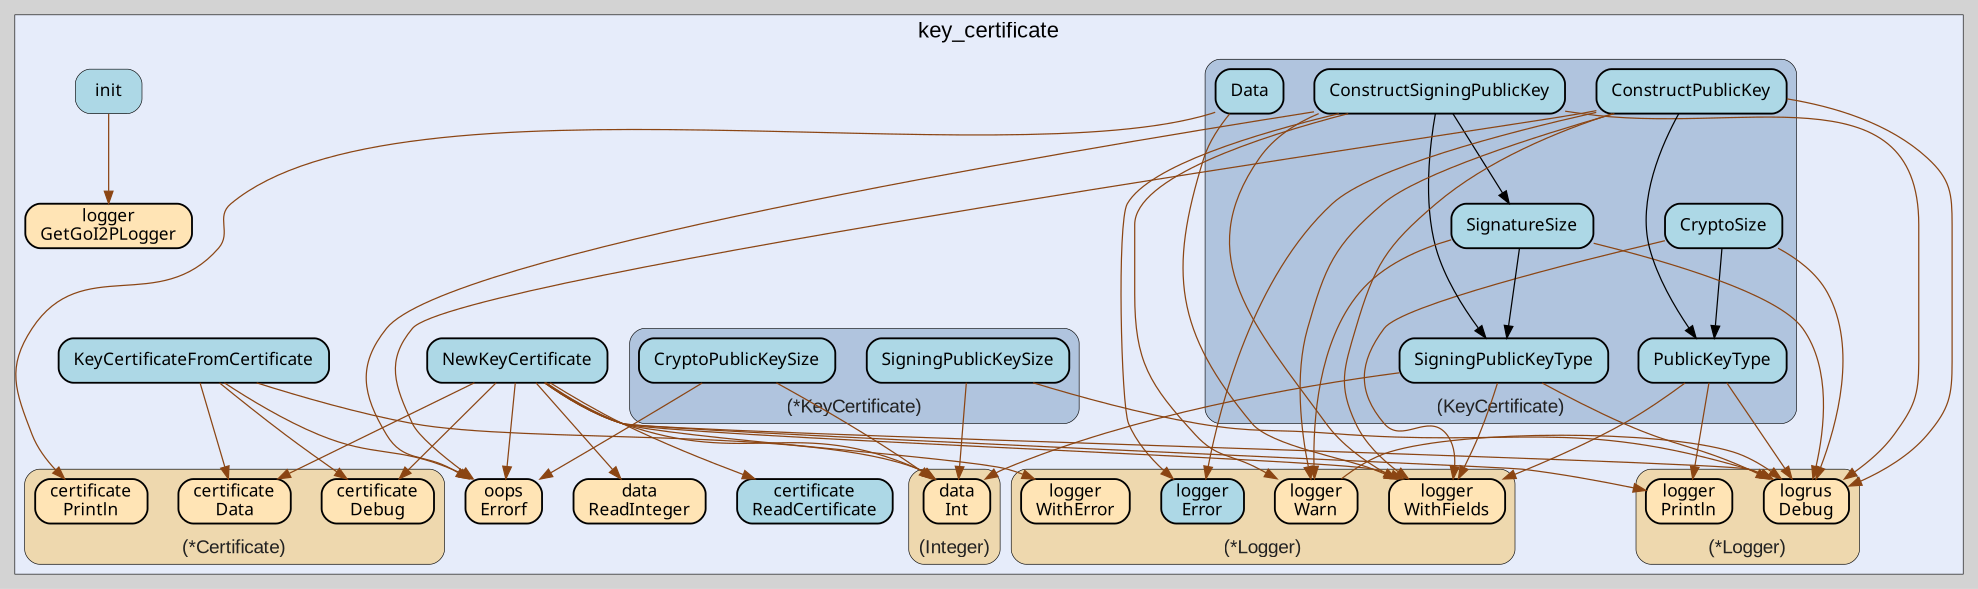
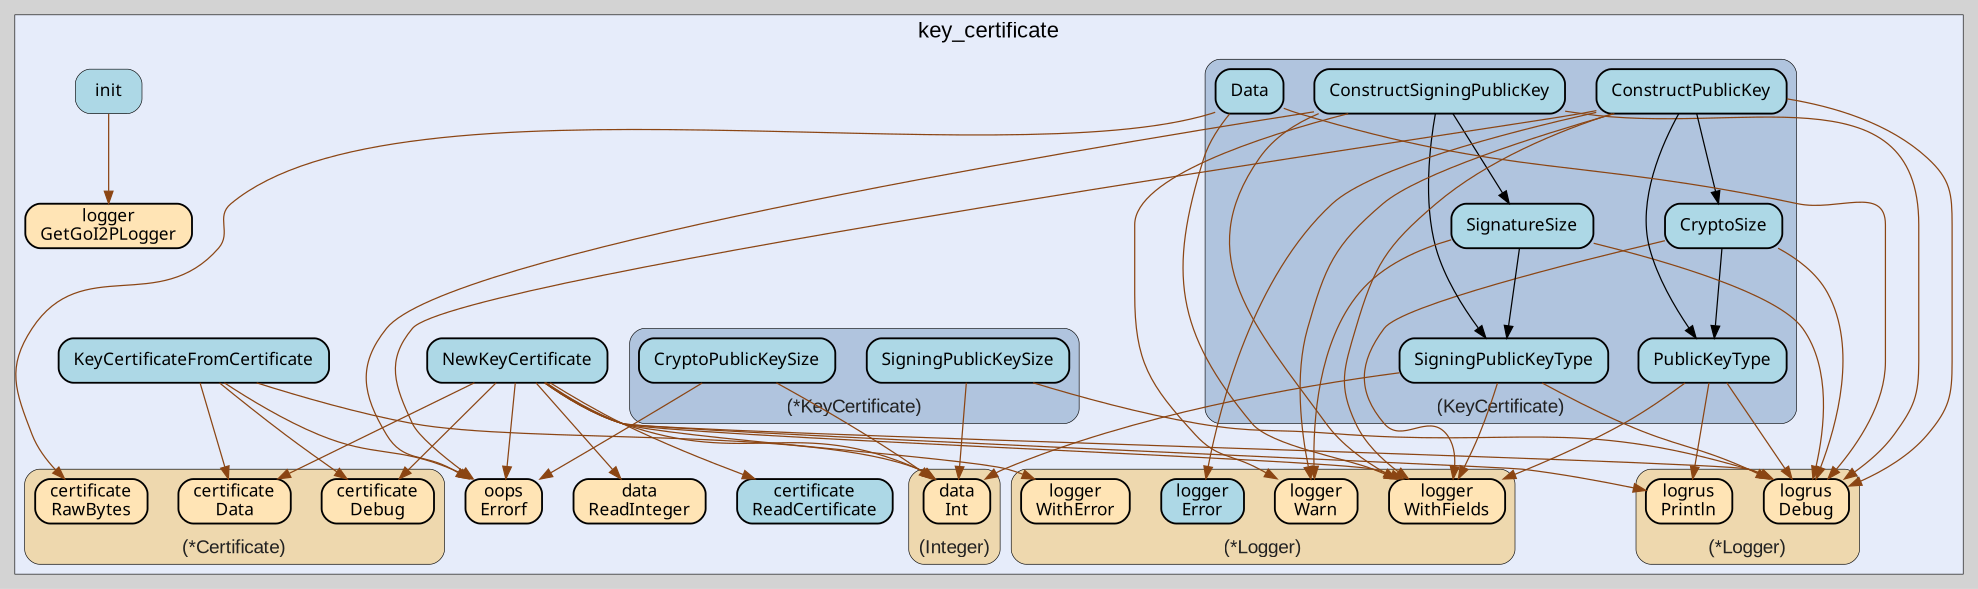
none -> (1706, 153)
(1123, 226) -> none
(1555, 435) -> (1695, 185)
(91, 501) -> (91, 501)
(1689, 501) -> (1689, 501)
